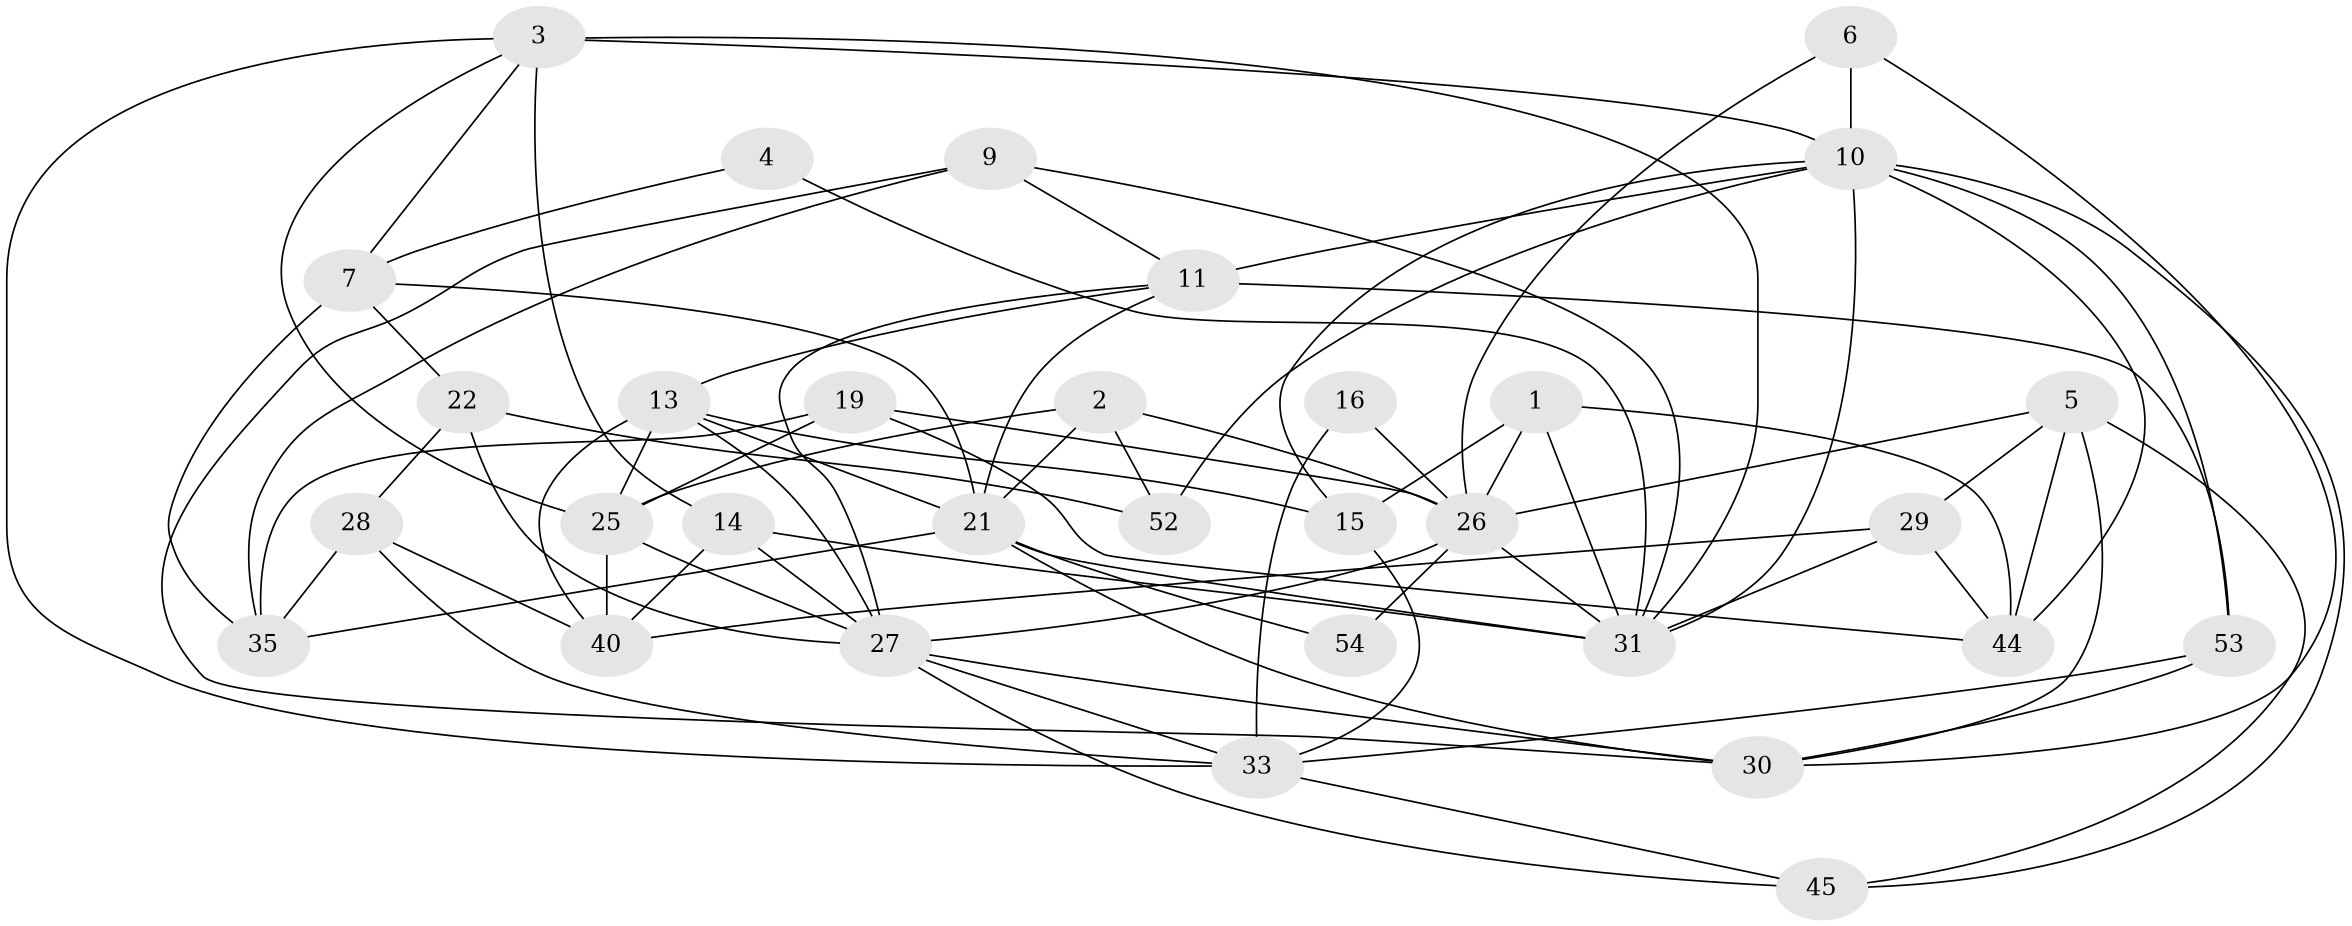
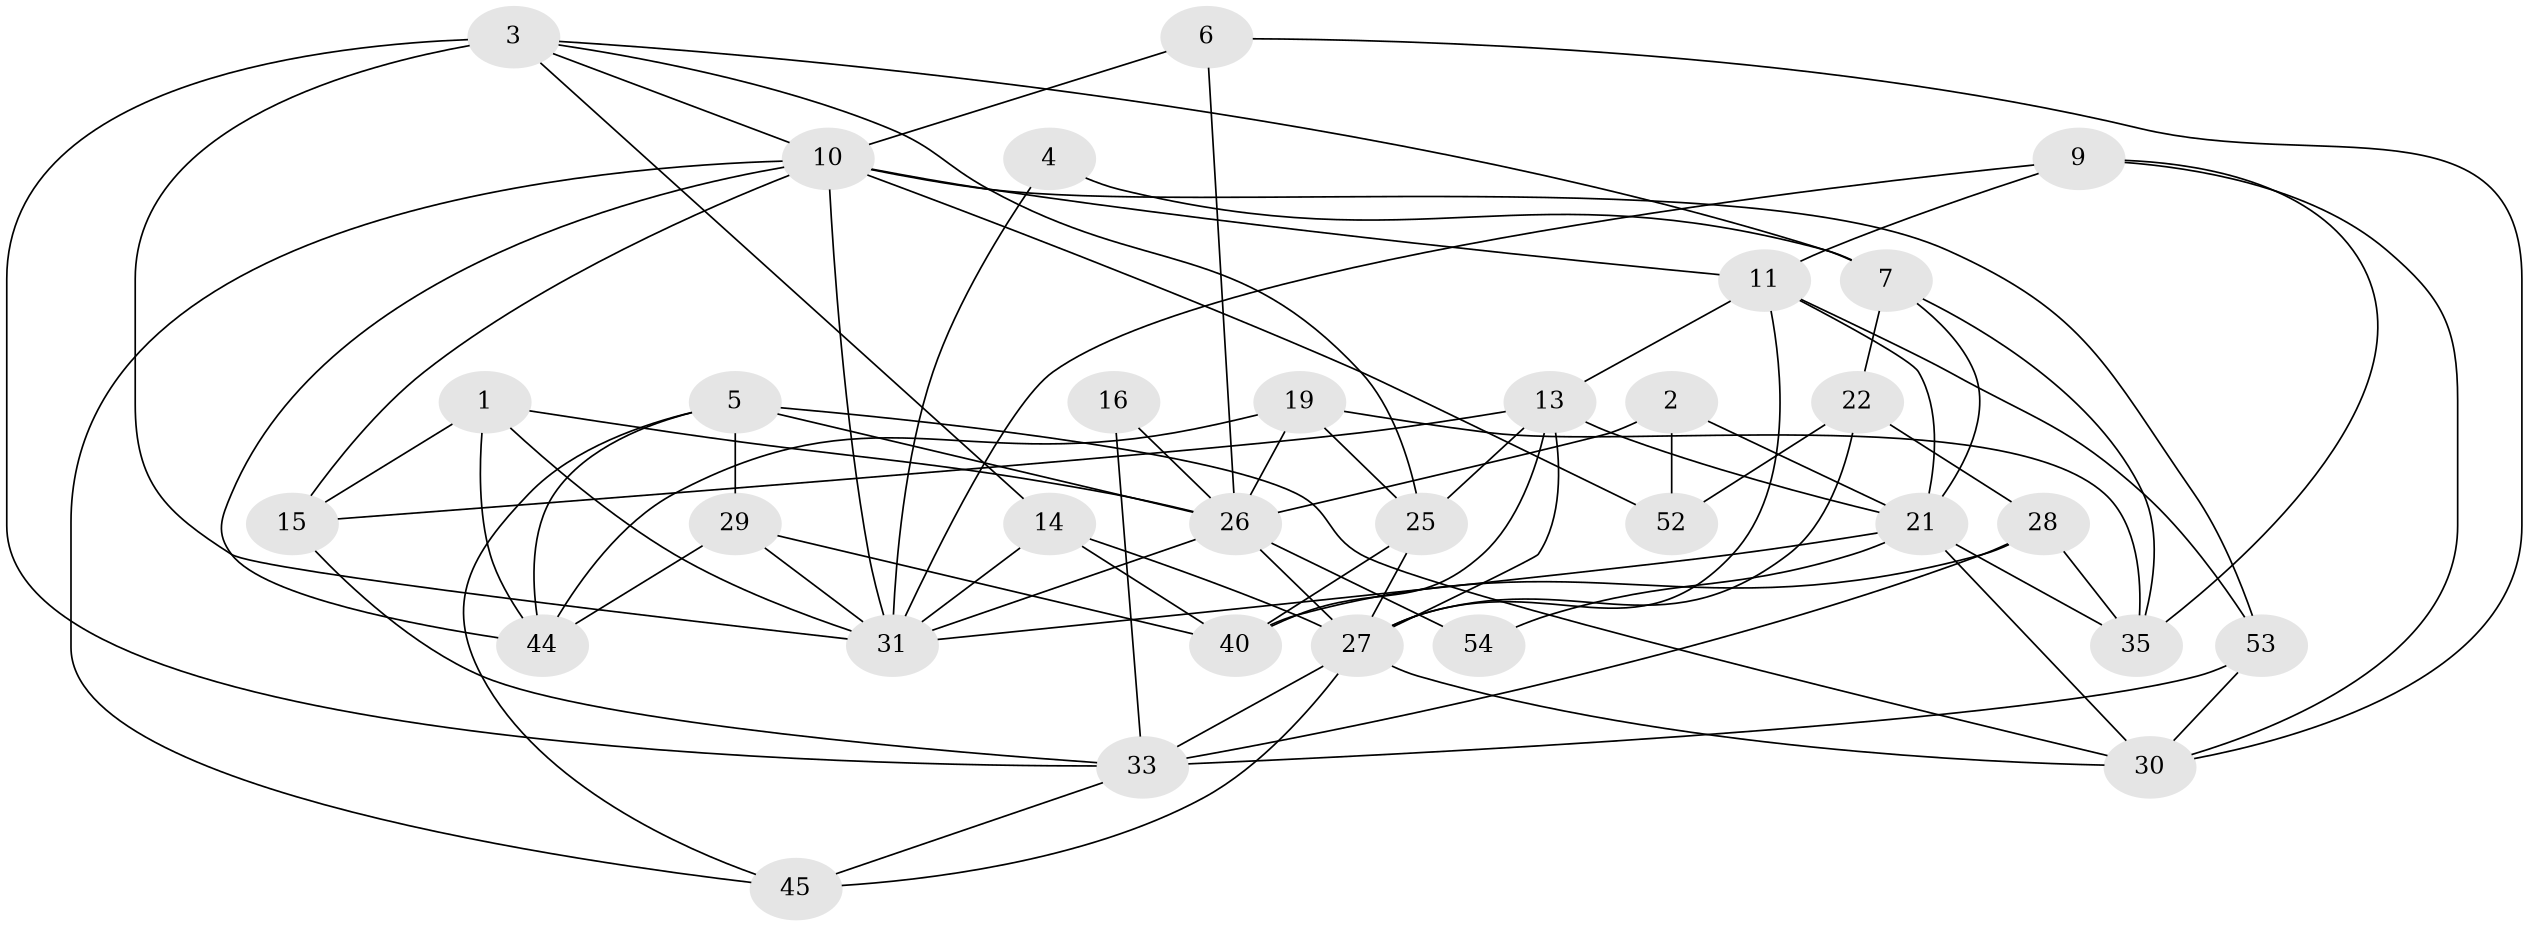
(825, 451) -> none
